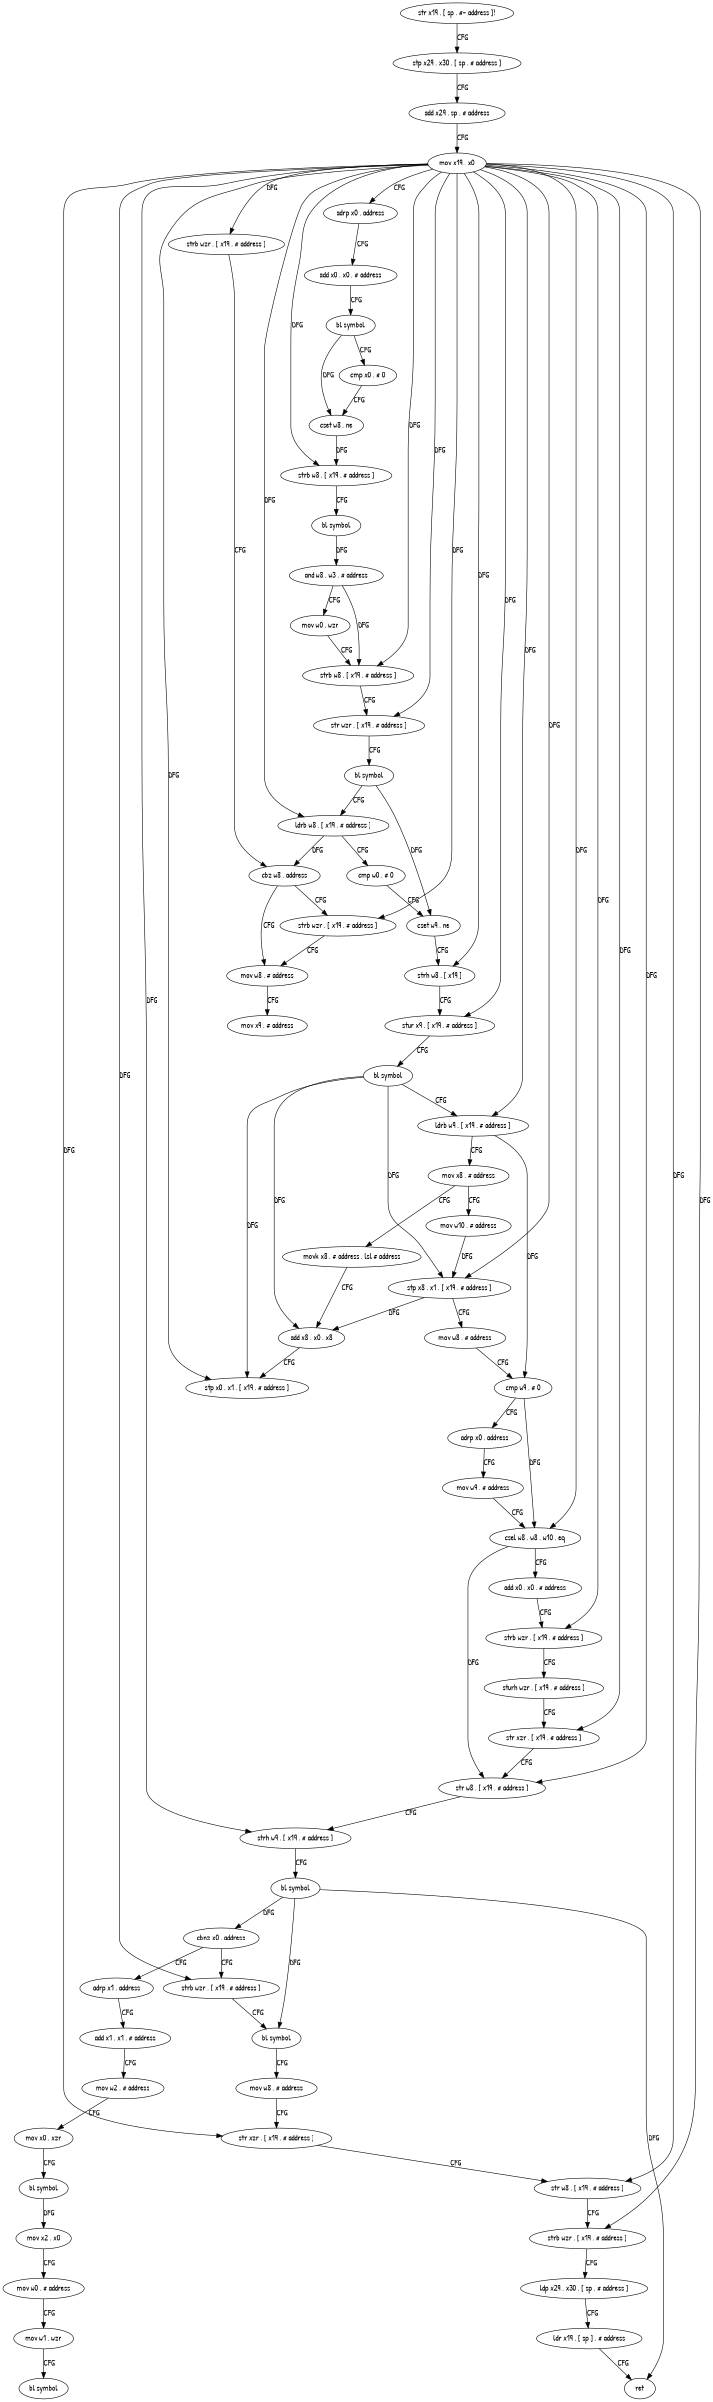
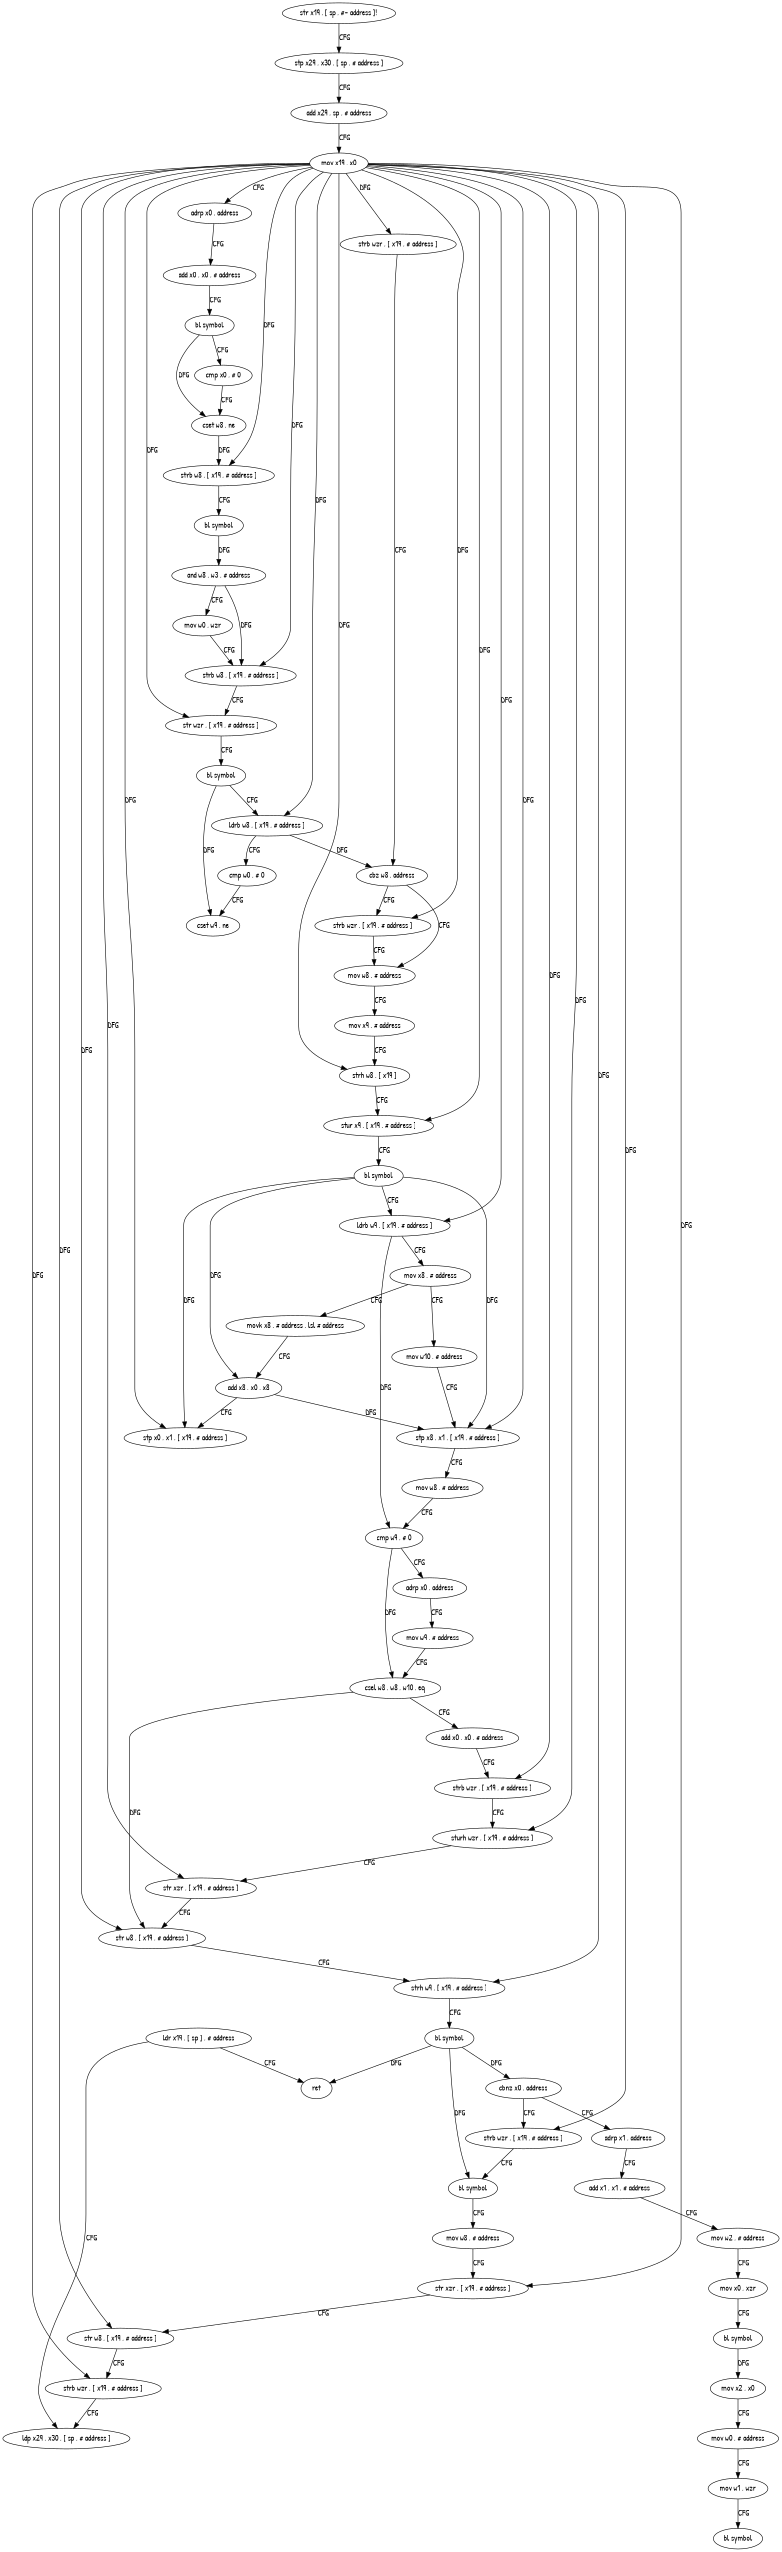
(576, 816) -> (576, 918)
(436, 948) -> (375, 1048)
(467, 1257) -> (452, 1388)
(381, 1313) -> (346, 1411)
(586, 2311) -> (86, 2219)
